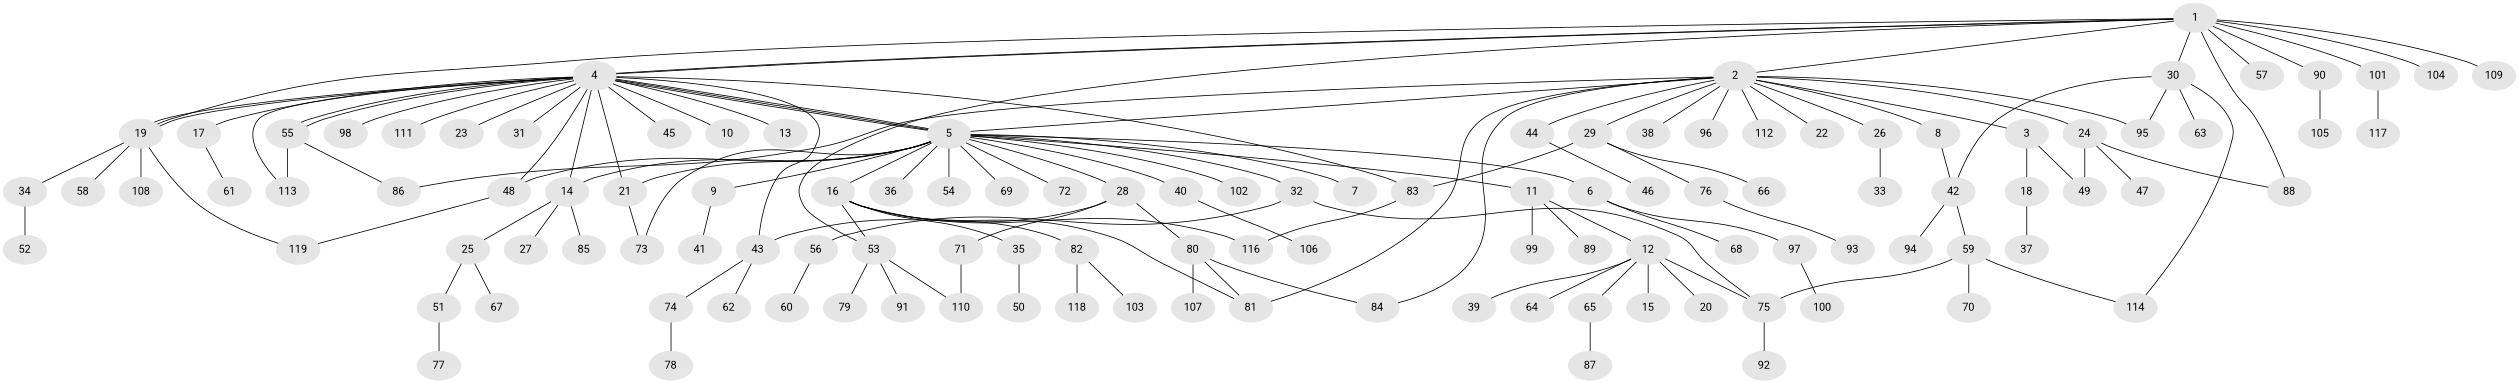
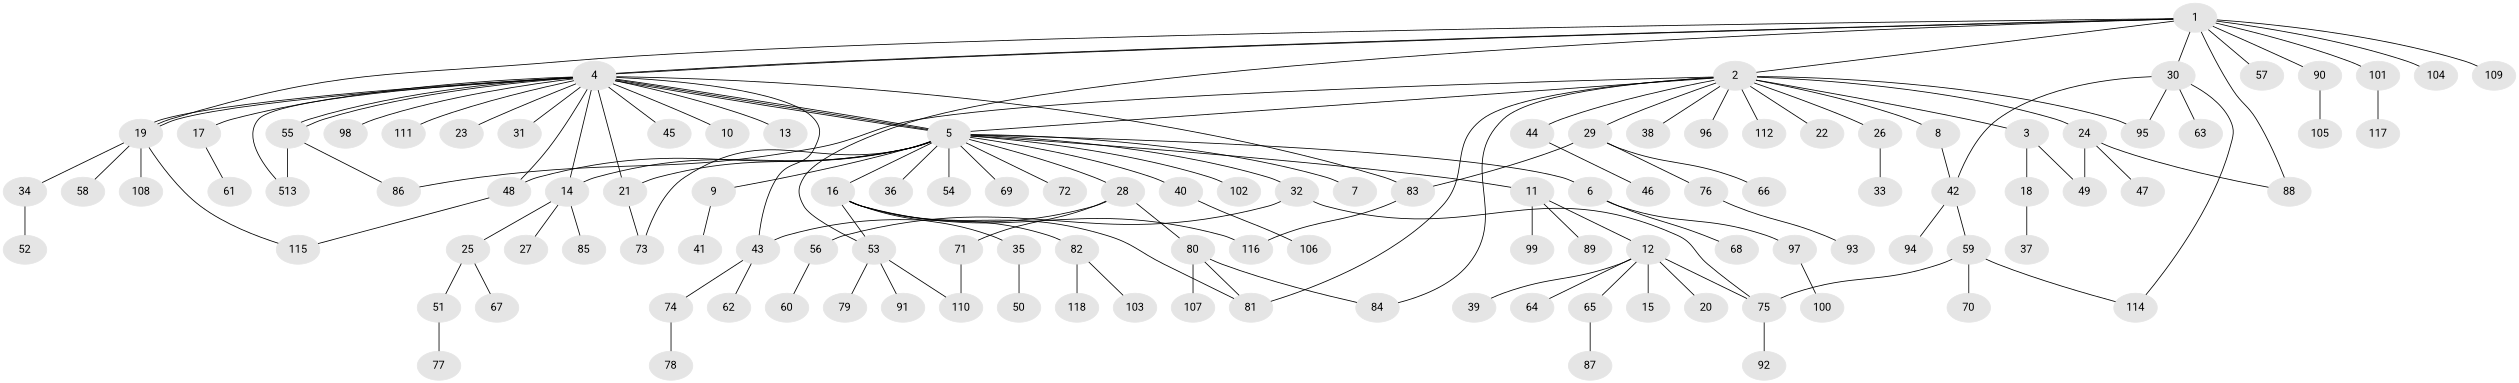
(288, 192) -> (288, 192)
(298, 250) -> (298, 250)
